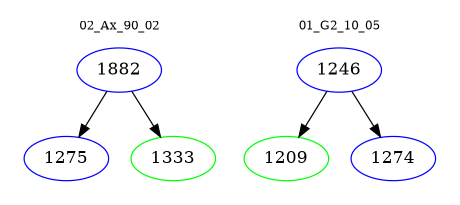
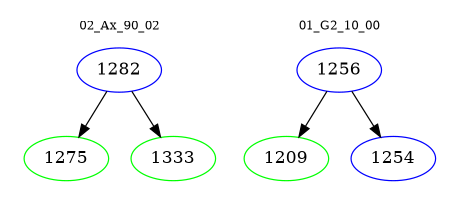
(340, 26) -> (340, 26)
(119, 70) -> (119, 70)
(339, 70) -> (339, 70)
(66, 159) -> (66, 159)
(393, 159) -> (393, 159)
